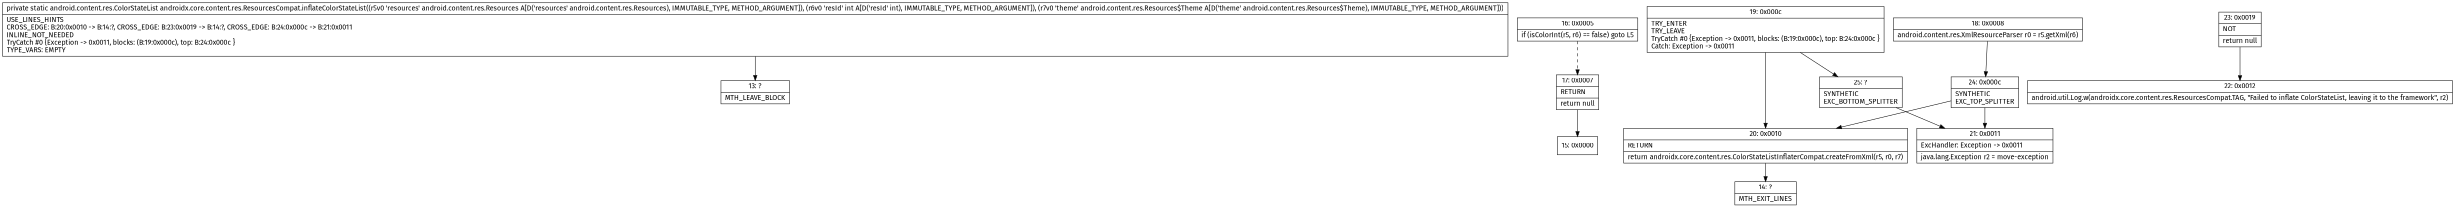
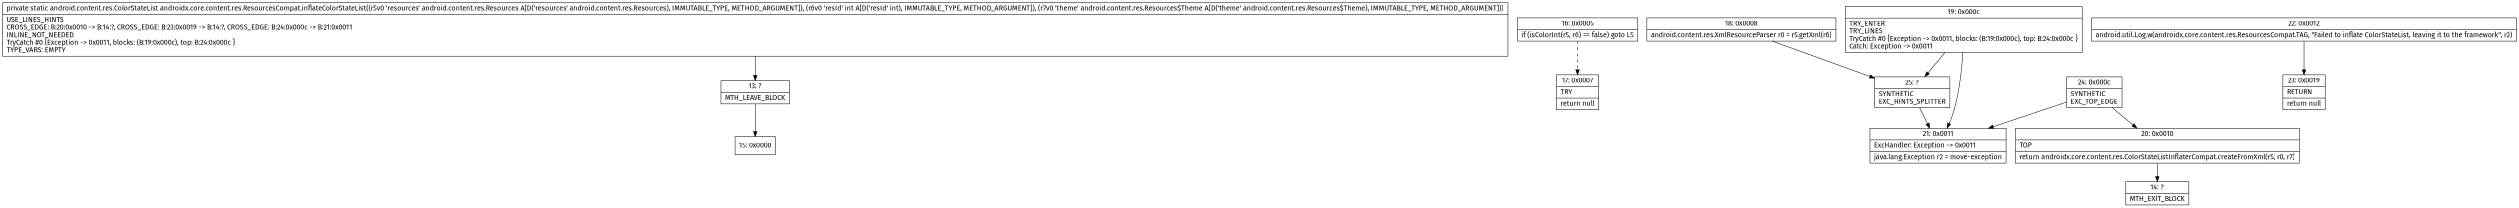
(2230, 29) -> (2300, 92)
(1668, 31) -> (1866, 31)
(1987, 56) -> (1821, 59)
(2240, 61) -> (2304, 55)
(1766, 88) -> (1959, 89)
(1573, 92) -> (1566, 92)
(1861, 102) -> (1912, 102)
(1985, 102) -> (2094, 102)
(1578, 121) -> (755, 118)
(1641, 145) -> (2026, 145)
(1766, 199) -> (2157, 199)
